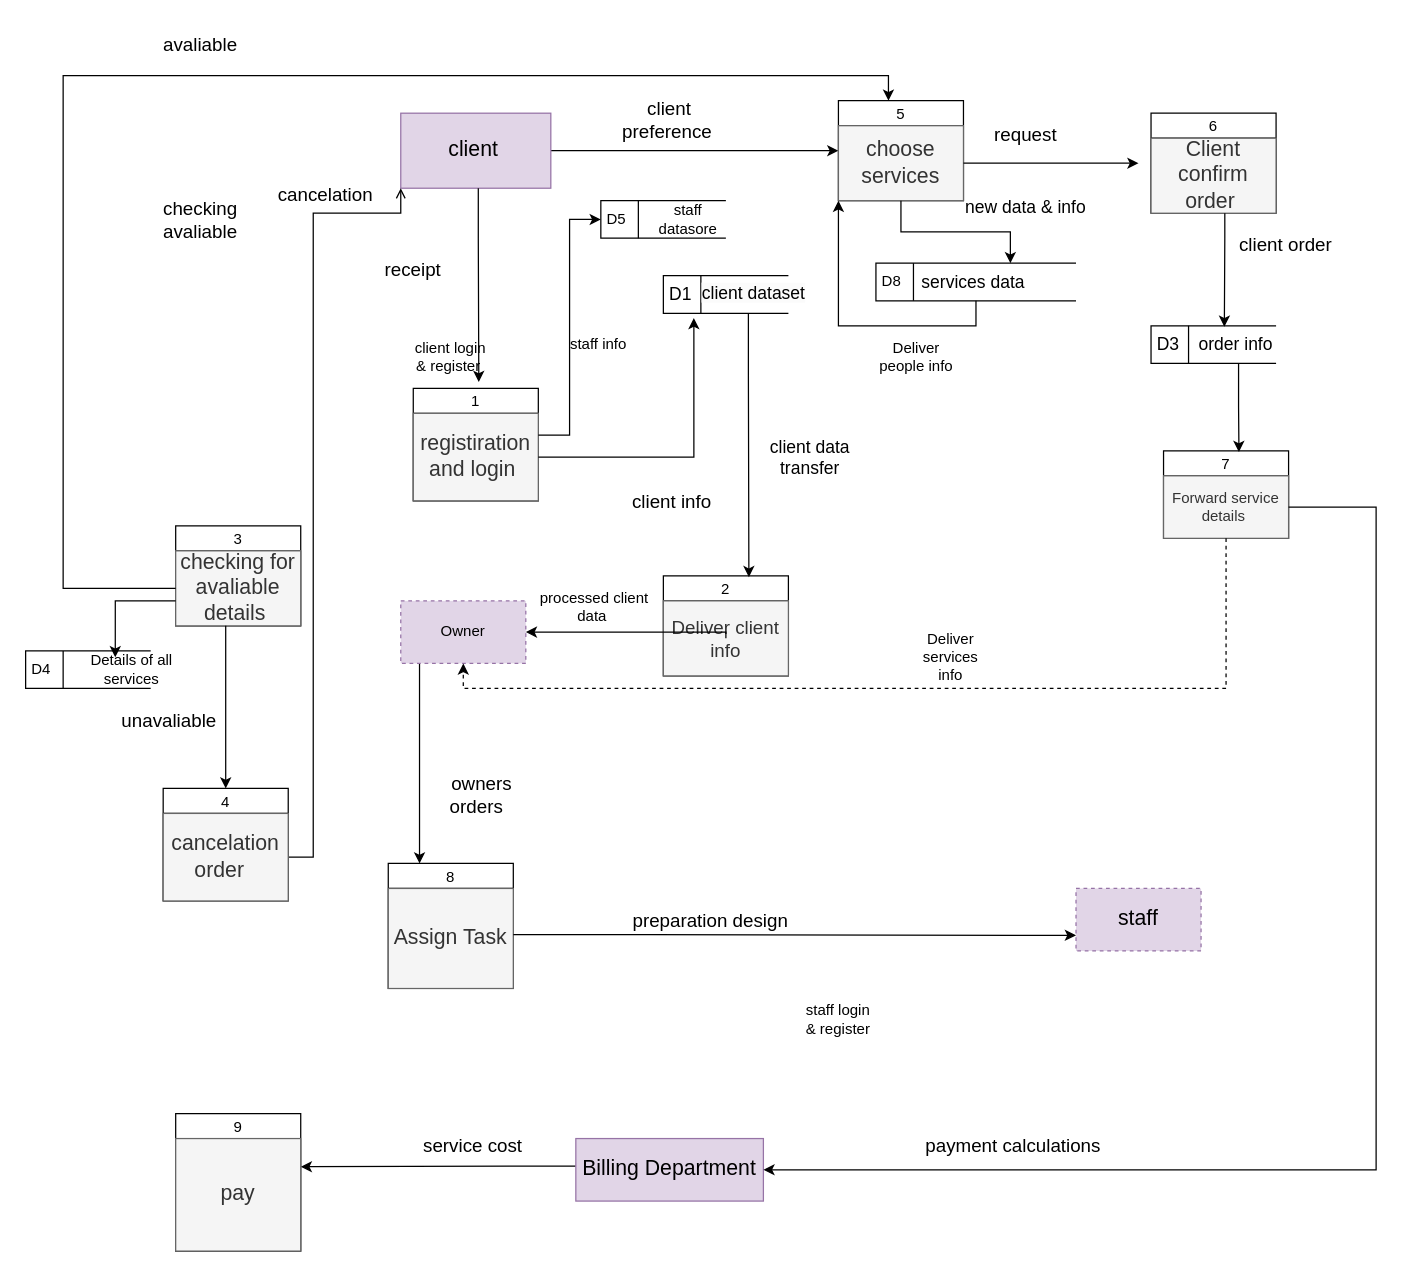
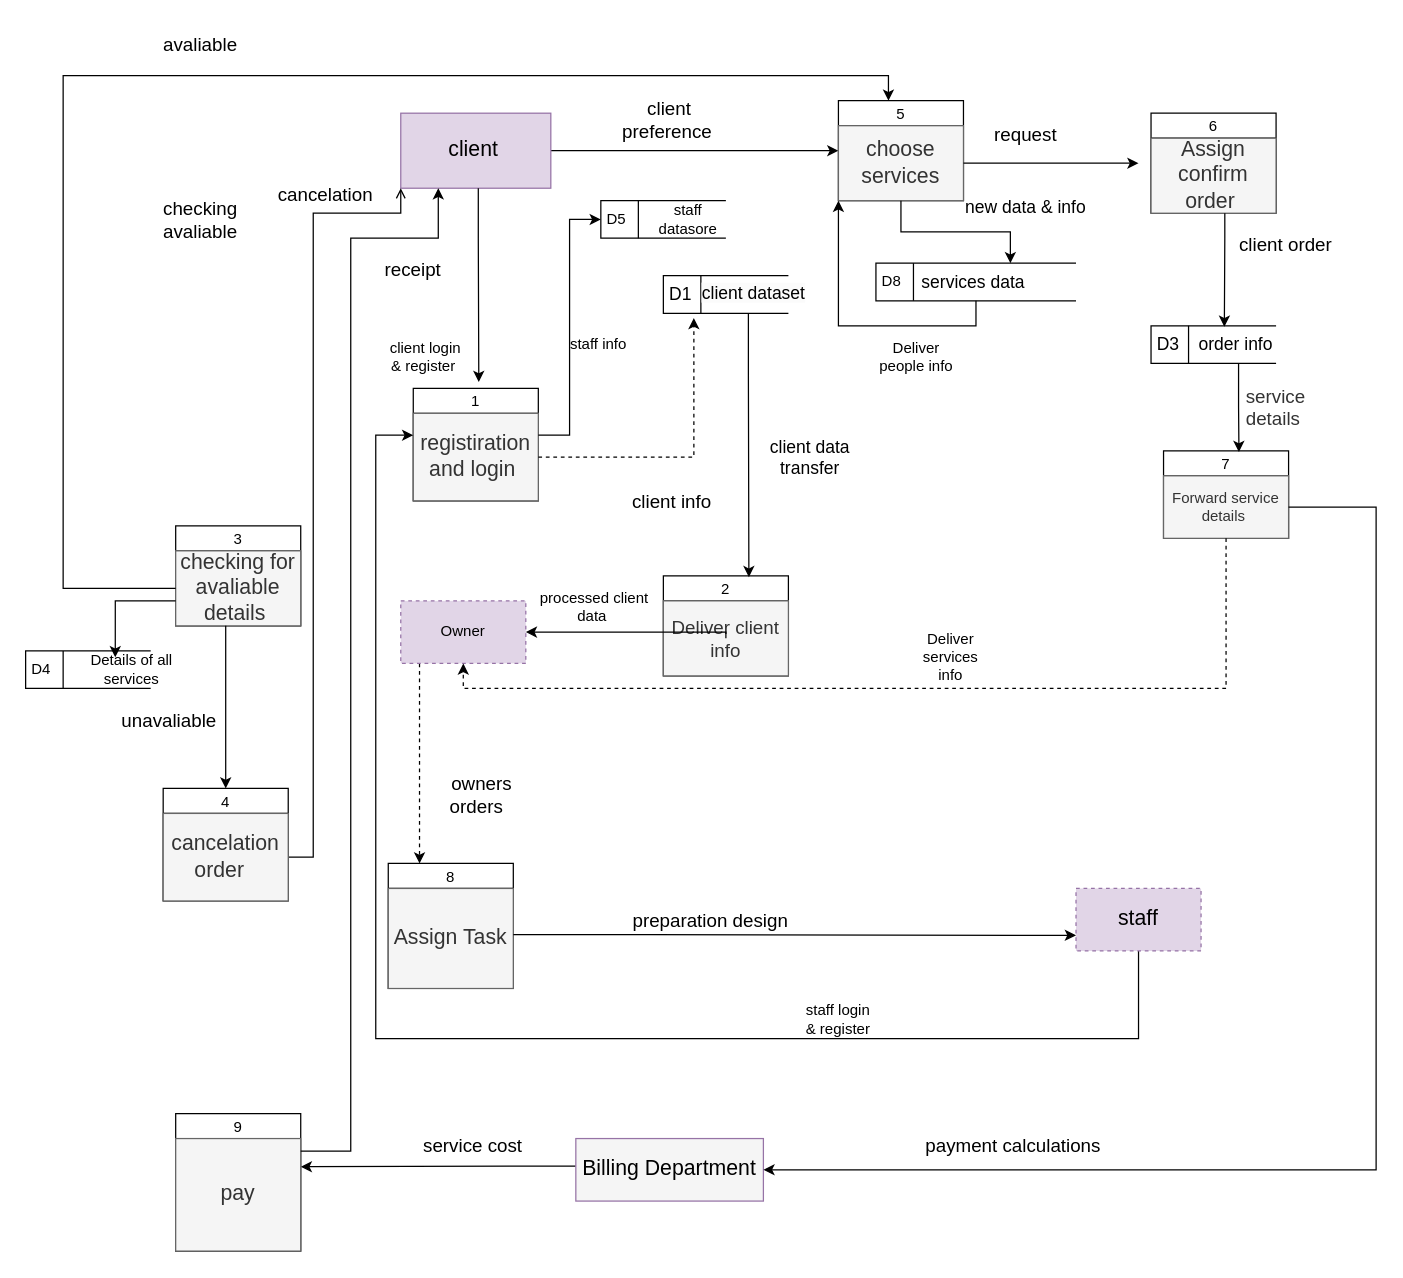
(1213, 176) -> (1213, 176)
(451, 357) -> (426, 357)
none -> (1276, 407)
(683, 457) -> (683, 457)
none -> (351, 655)
(419, 758) -> (419, 758)
none -> (485, 1038)
(669, 1169) -> (669, 1169)
